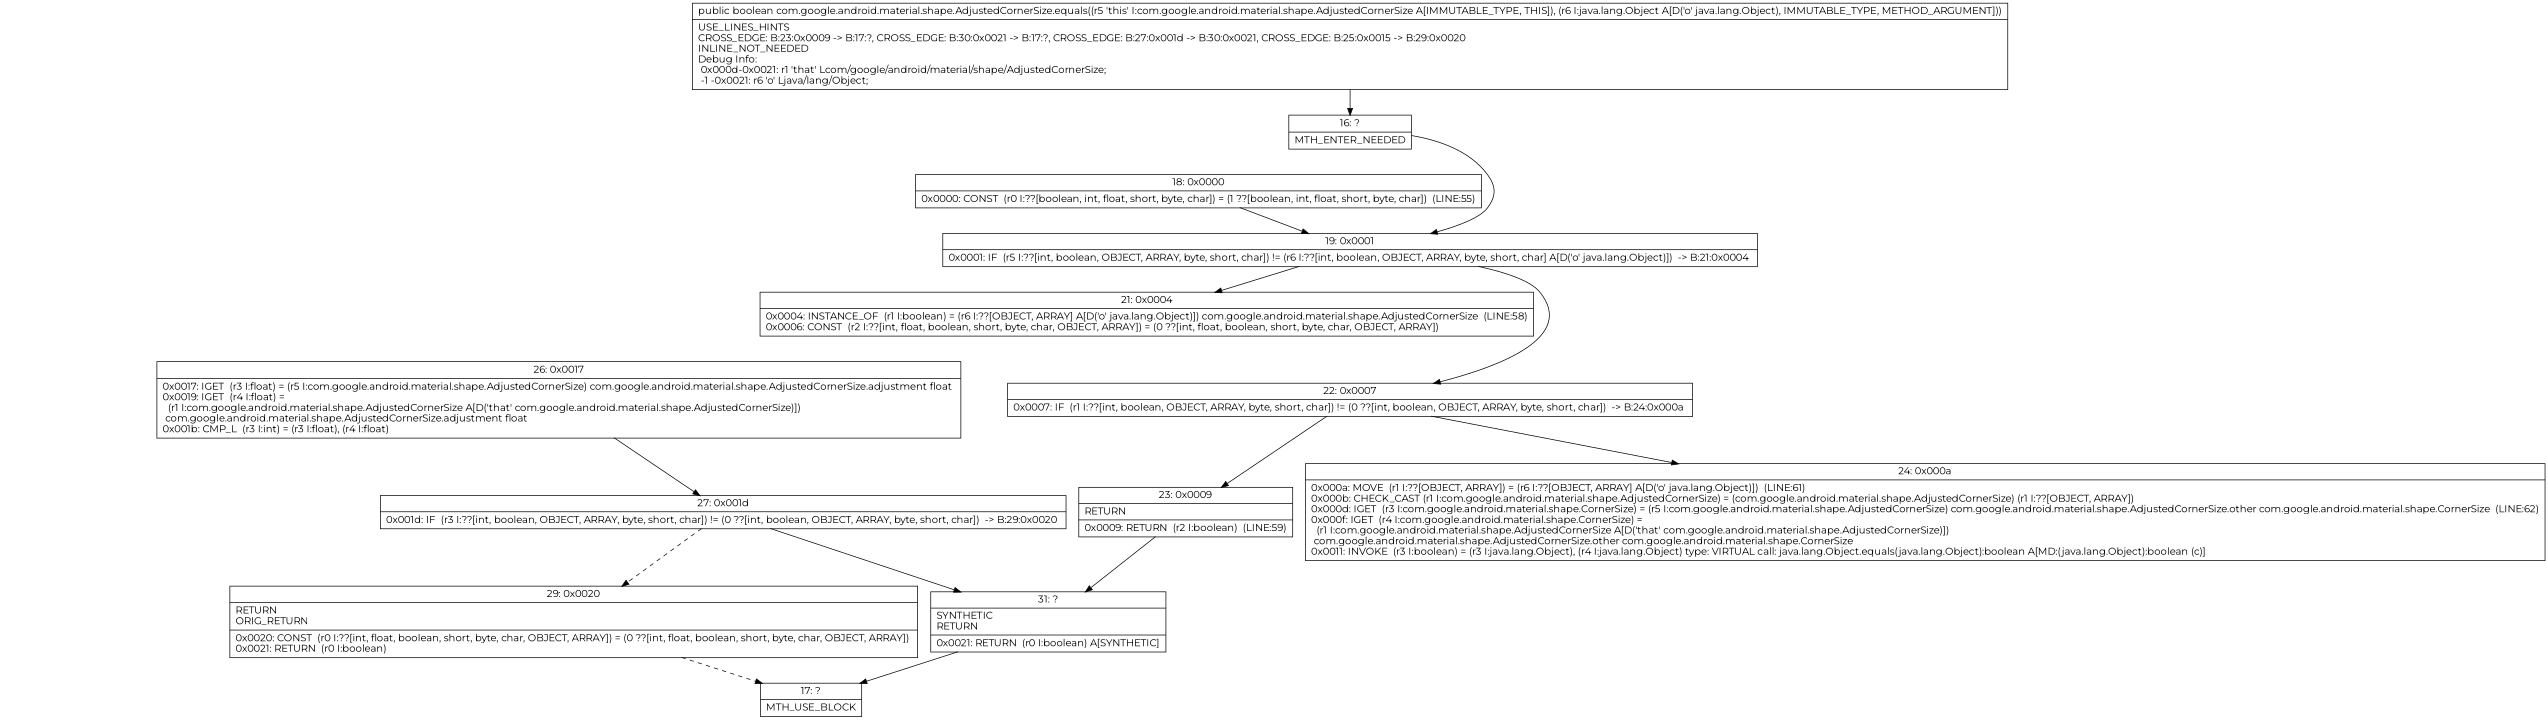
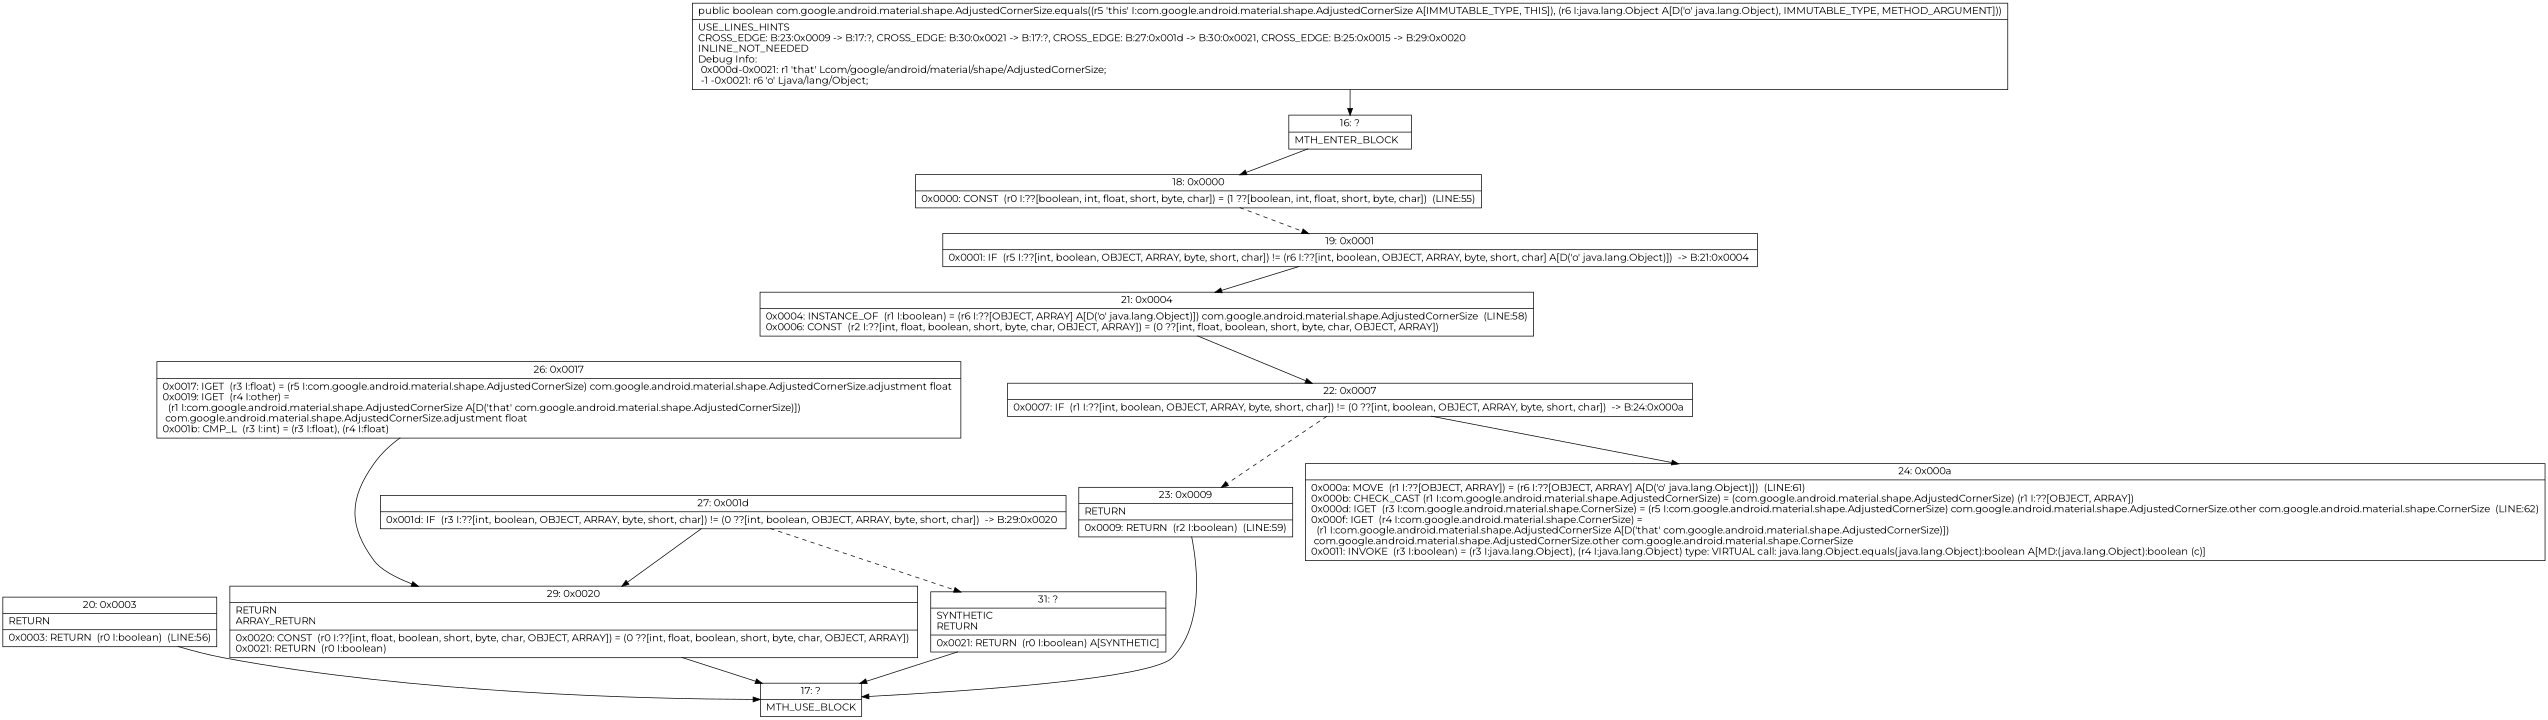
(1350, 140) -> (1347, 140)
(1489, 177) -> (1277, 161)
(1271, 219) -> (1271, 219)
(1542, 334) -> (1251, 358)
(225, 397) -> (228, 397)
(1277, 450) -> (1277, 450)
(654, 465) -> (355, 516)
(665, 555) -> (665, 555)
(862, 559) -> (862, 559)
(1123, 562) -> (1085, 679)
(272, 621) -> (276, 621)
none -> (110, 622)
(719, 669) -> (719, 669)
